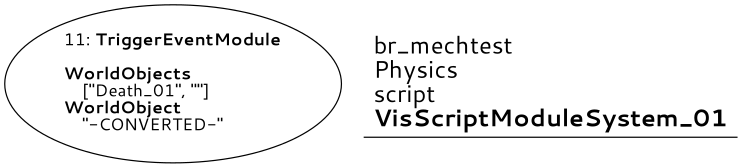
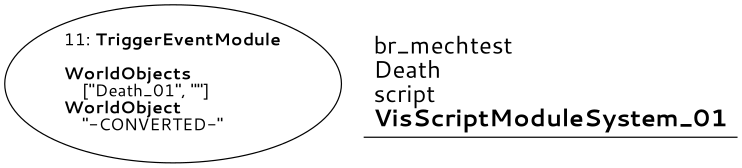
(416, 70) -> (408, 70)
